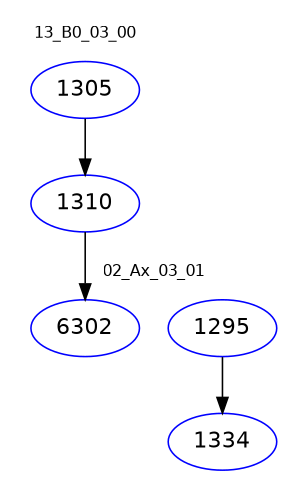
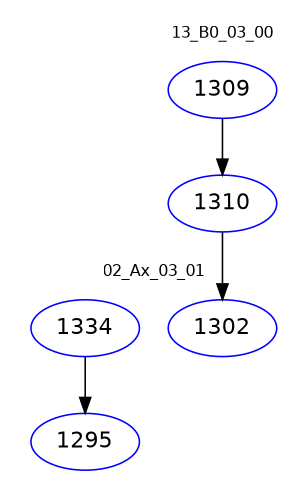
(85, 90) -> (222, 90)
(85, 328) -> (222, 328)
(222, 377) -> (85, 377)
